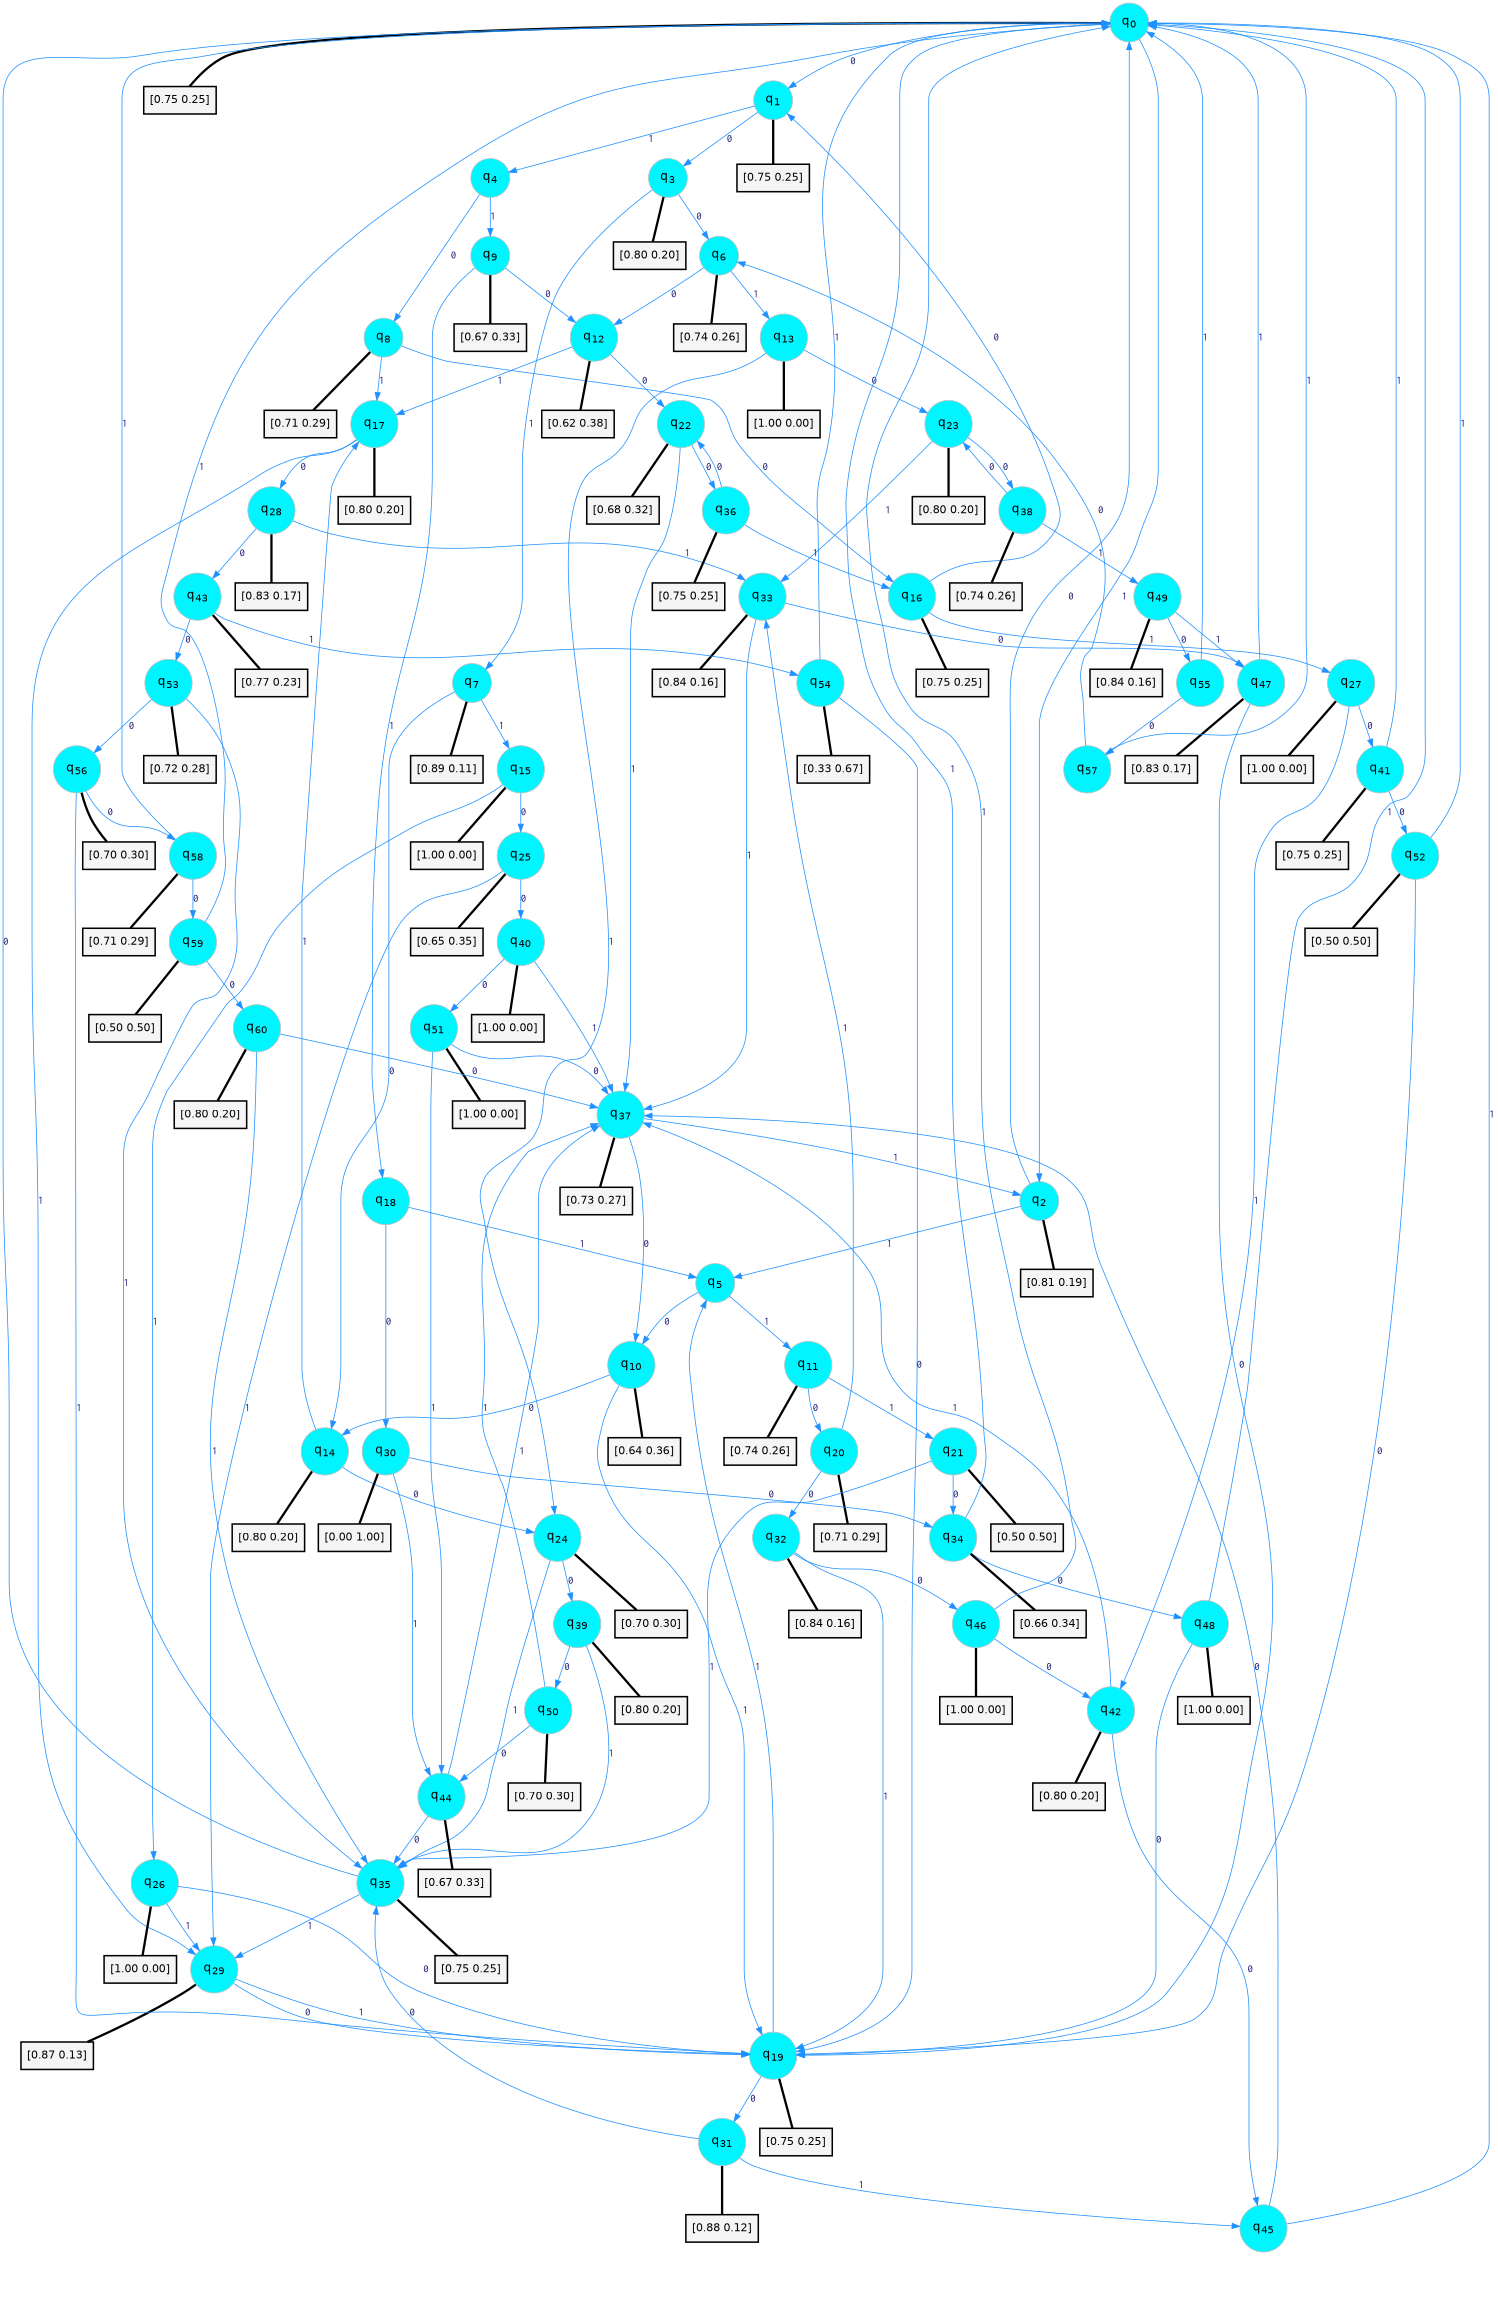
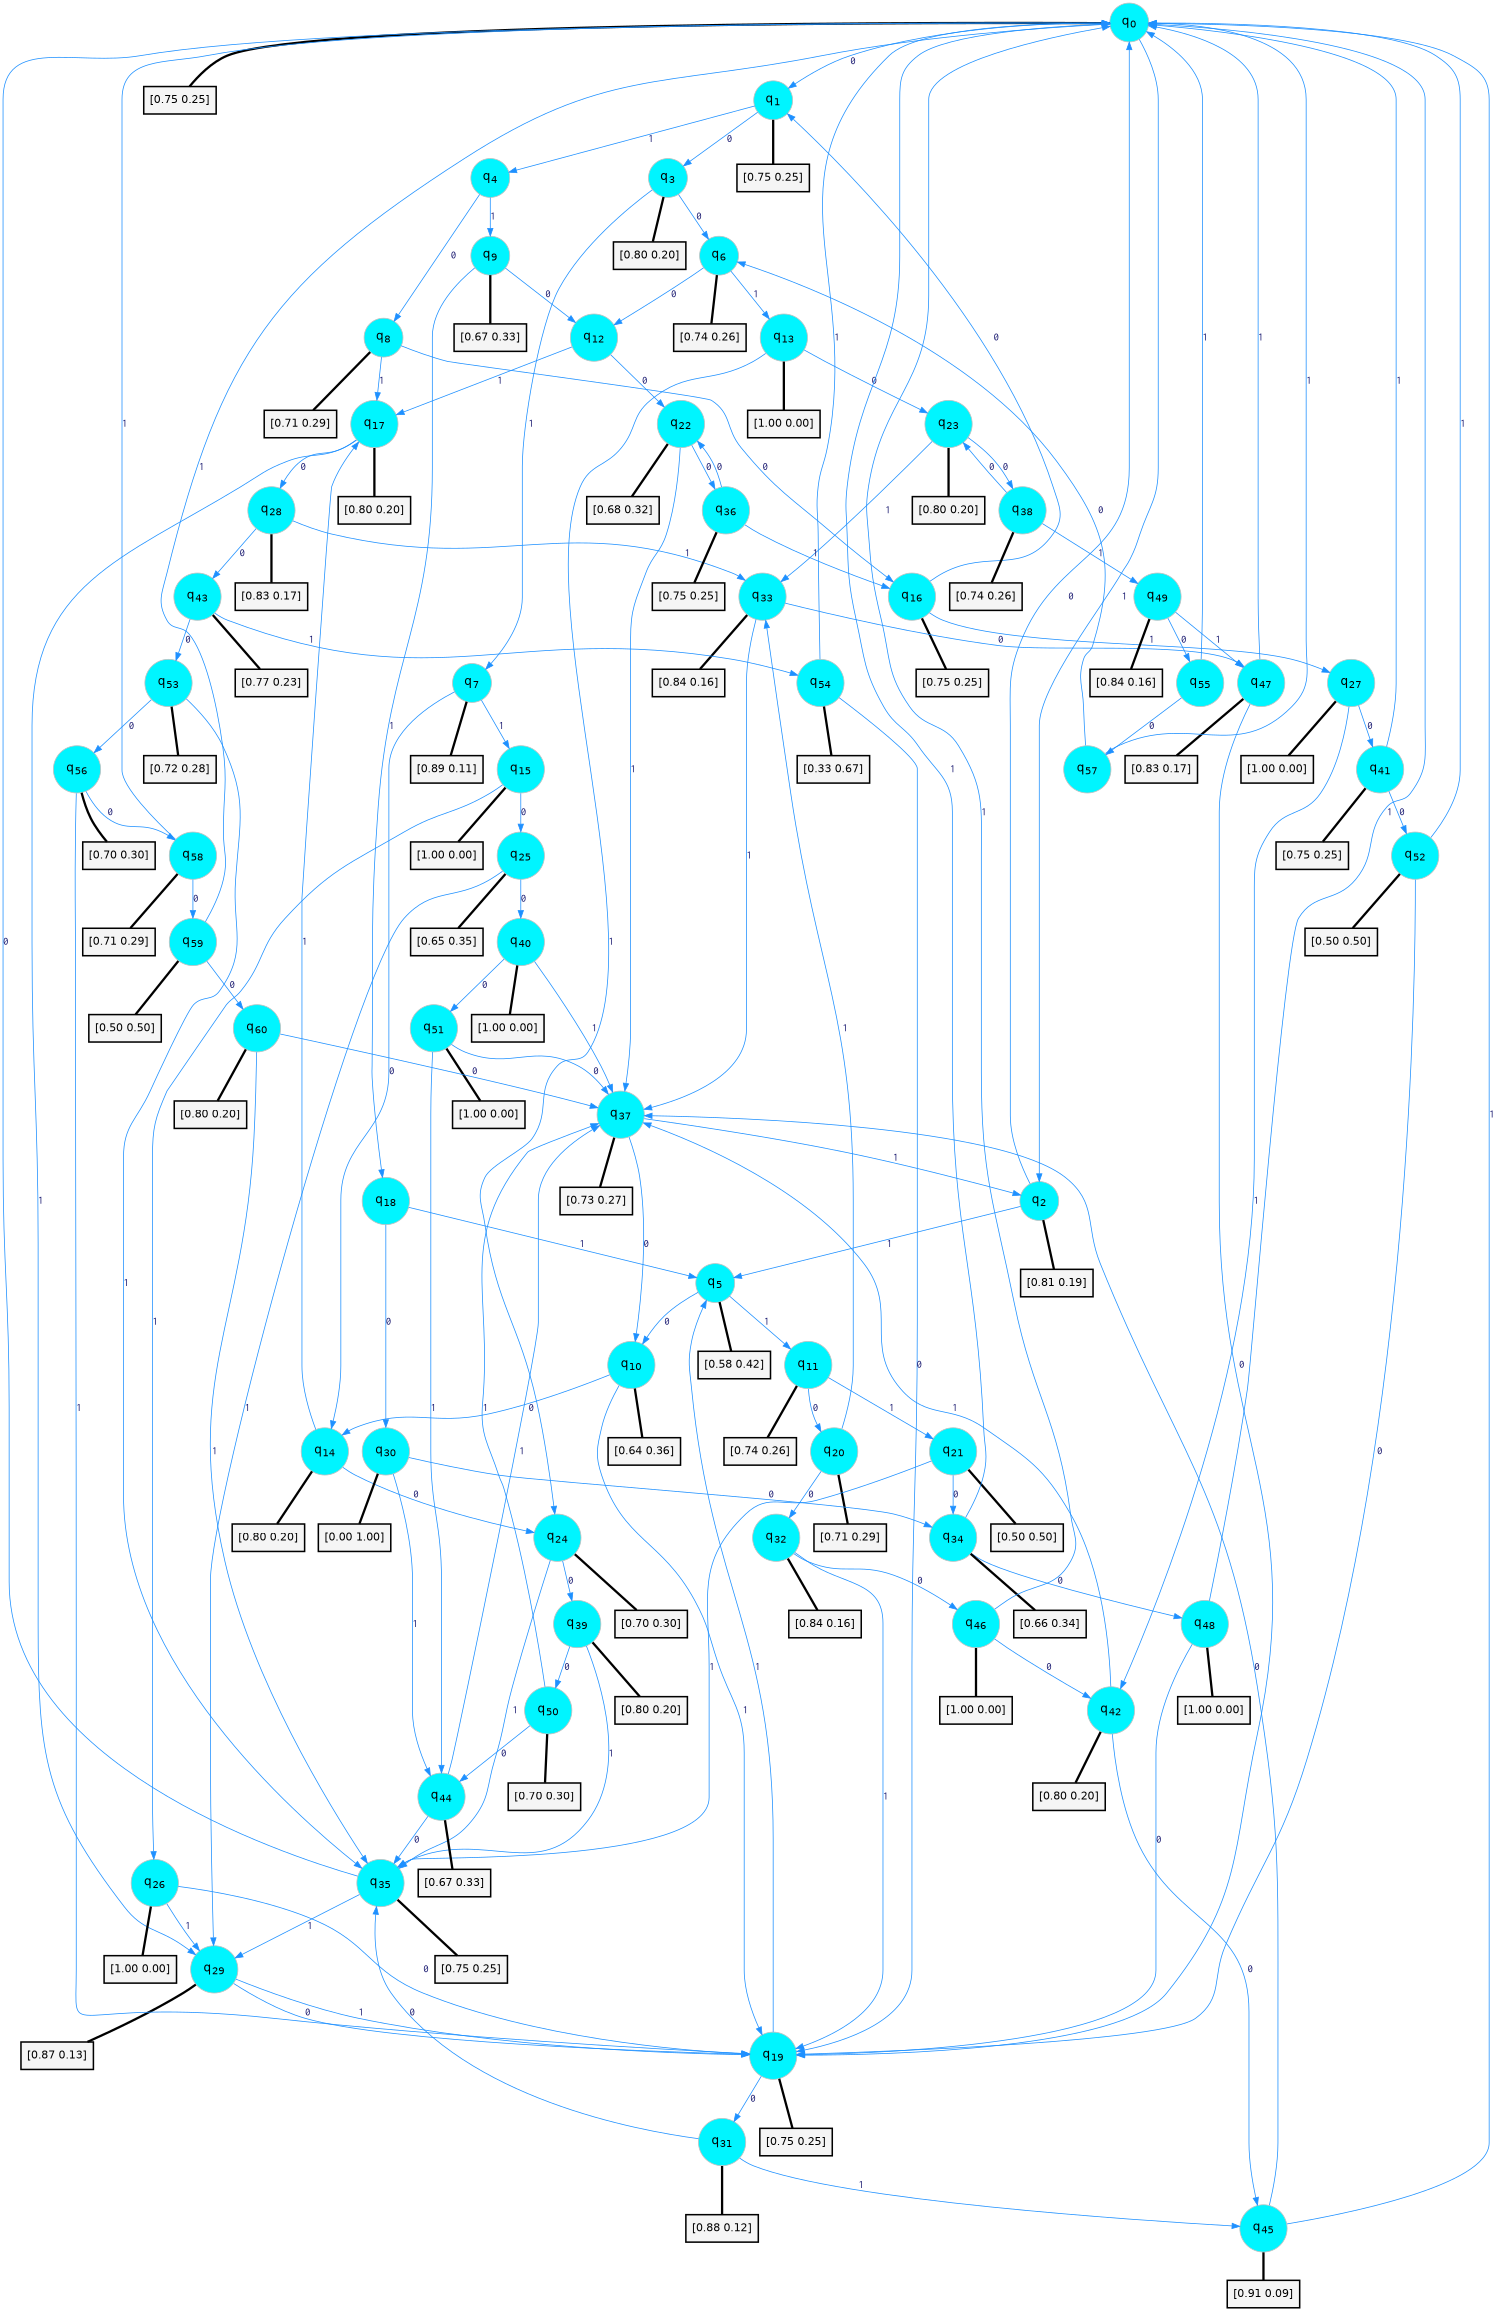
(578, 424) -> none
none -> (734, 1365)
none -> (1263, 2294)
